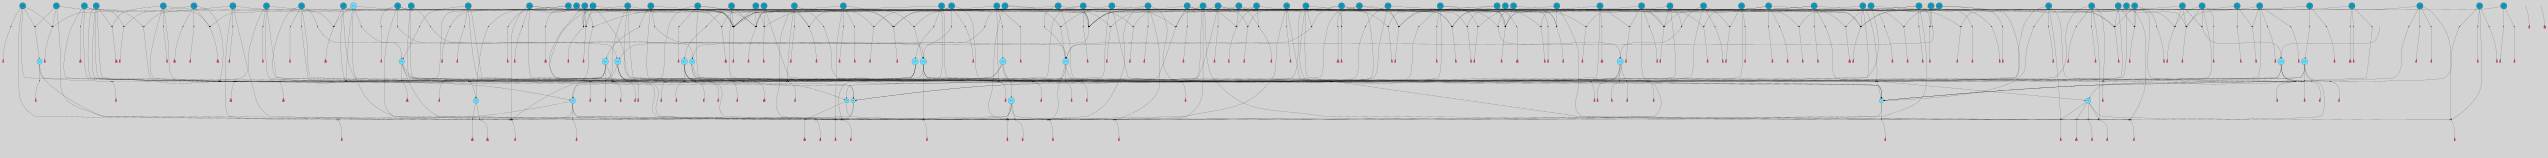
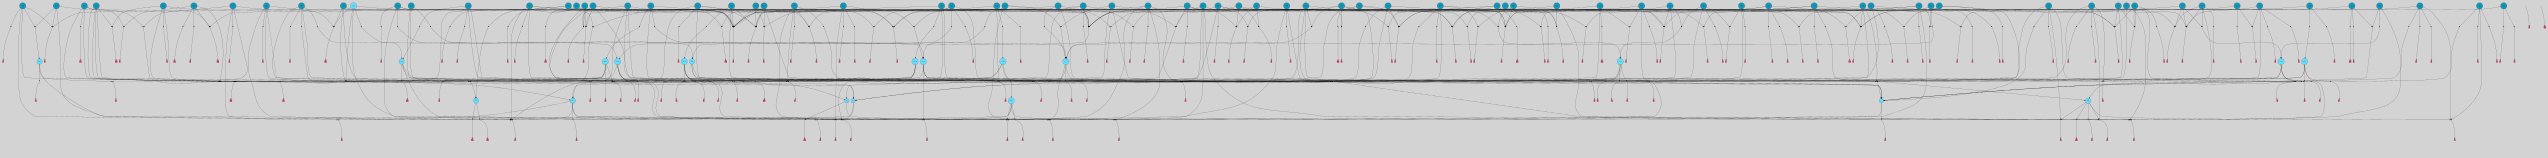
none -> (2380, 6)
